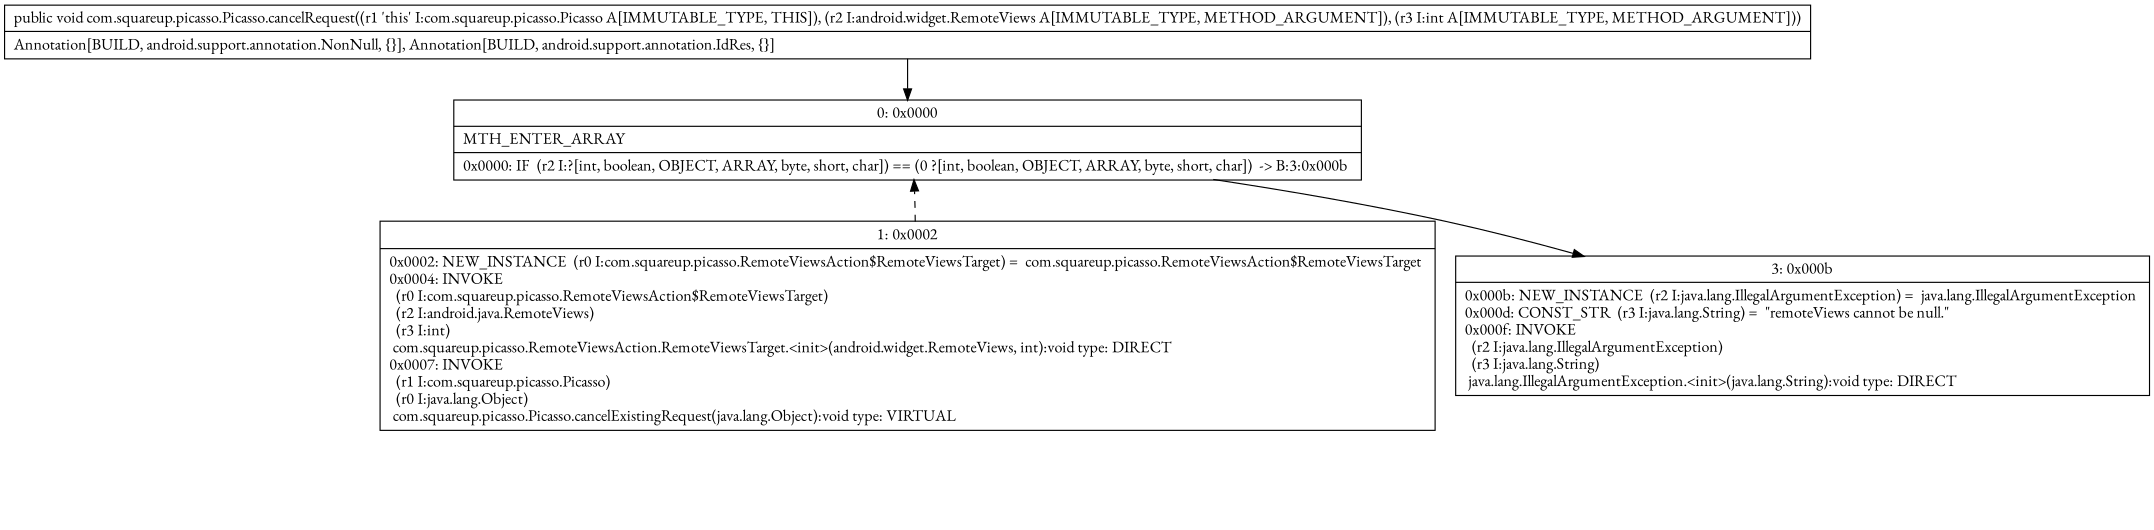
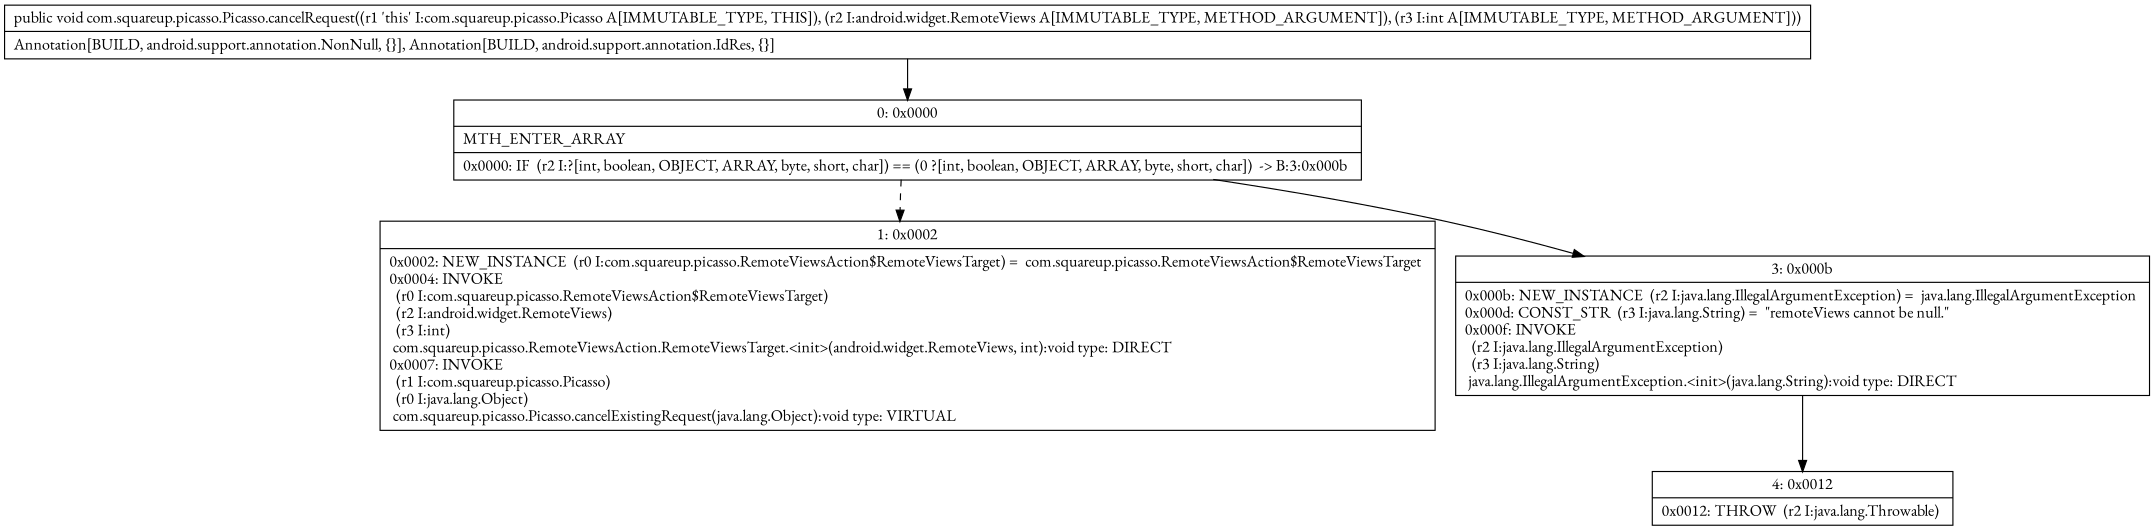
(915, 206) -> (900, 195)
(492, 313) -> (501, 313)
none -> (1803, 498)
